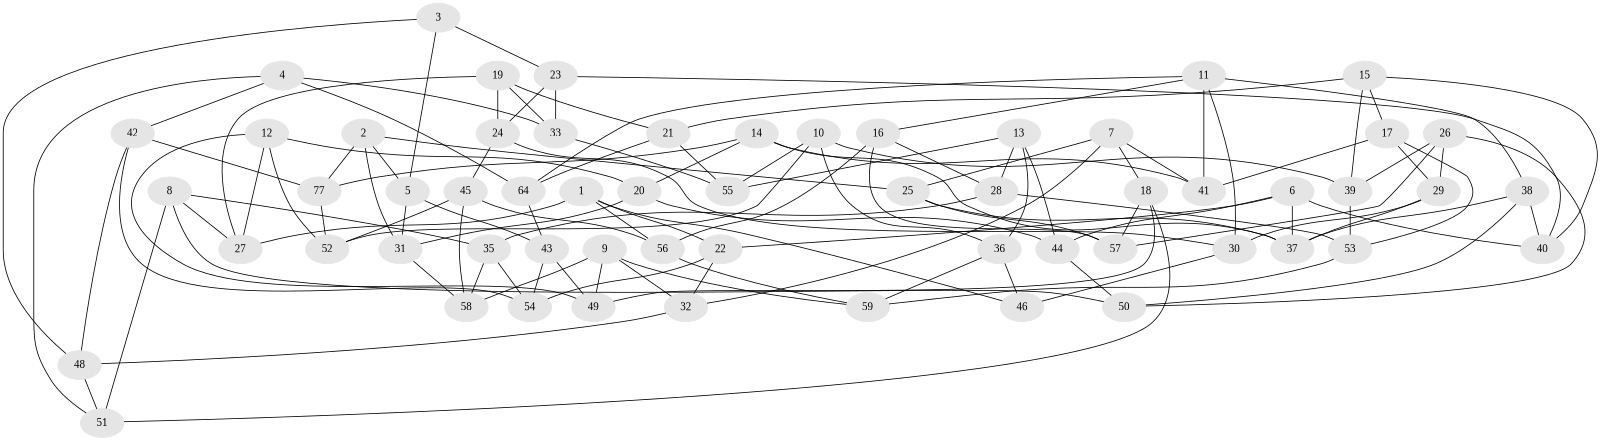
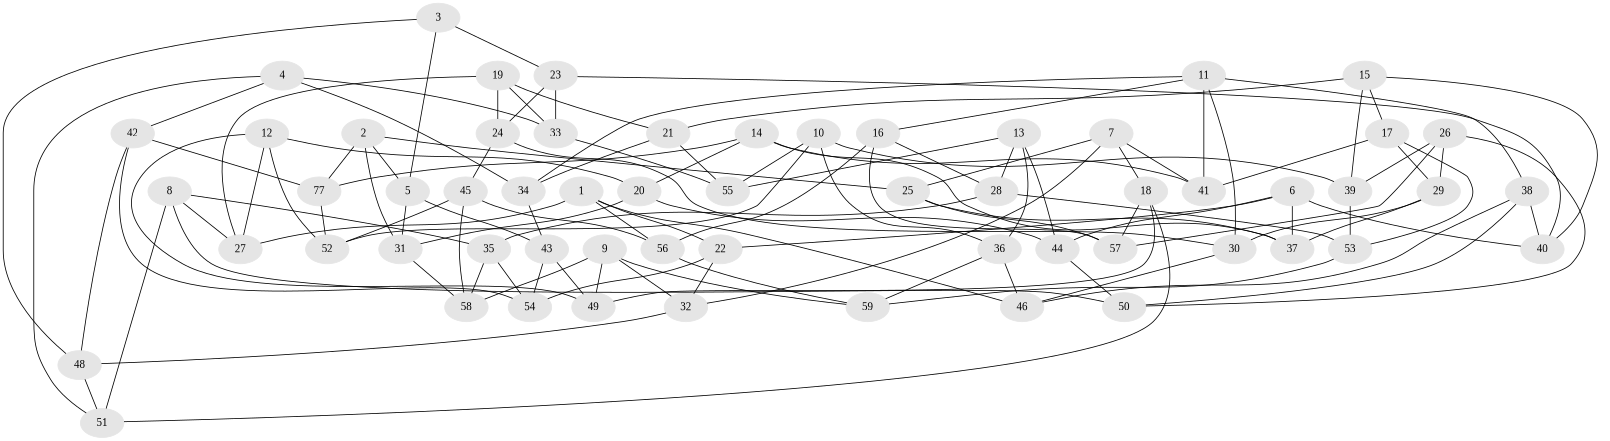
(524, 191) -> (524, 191)
(1407, 216) -> (1284, 283)
